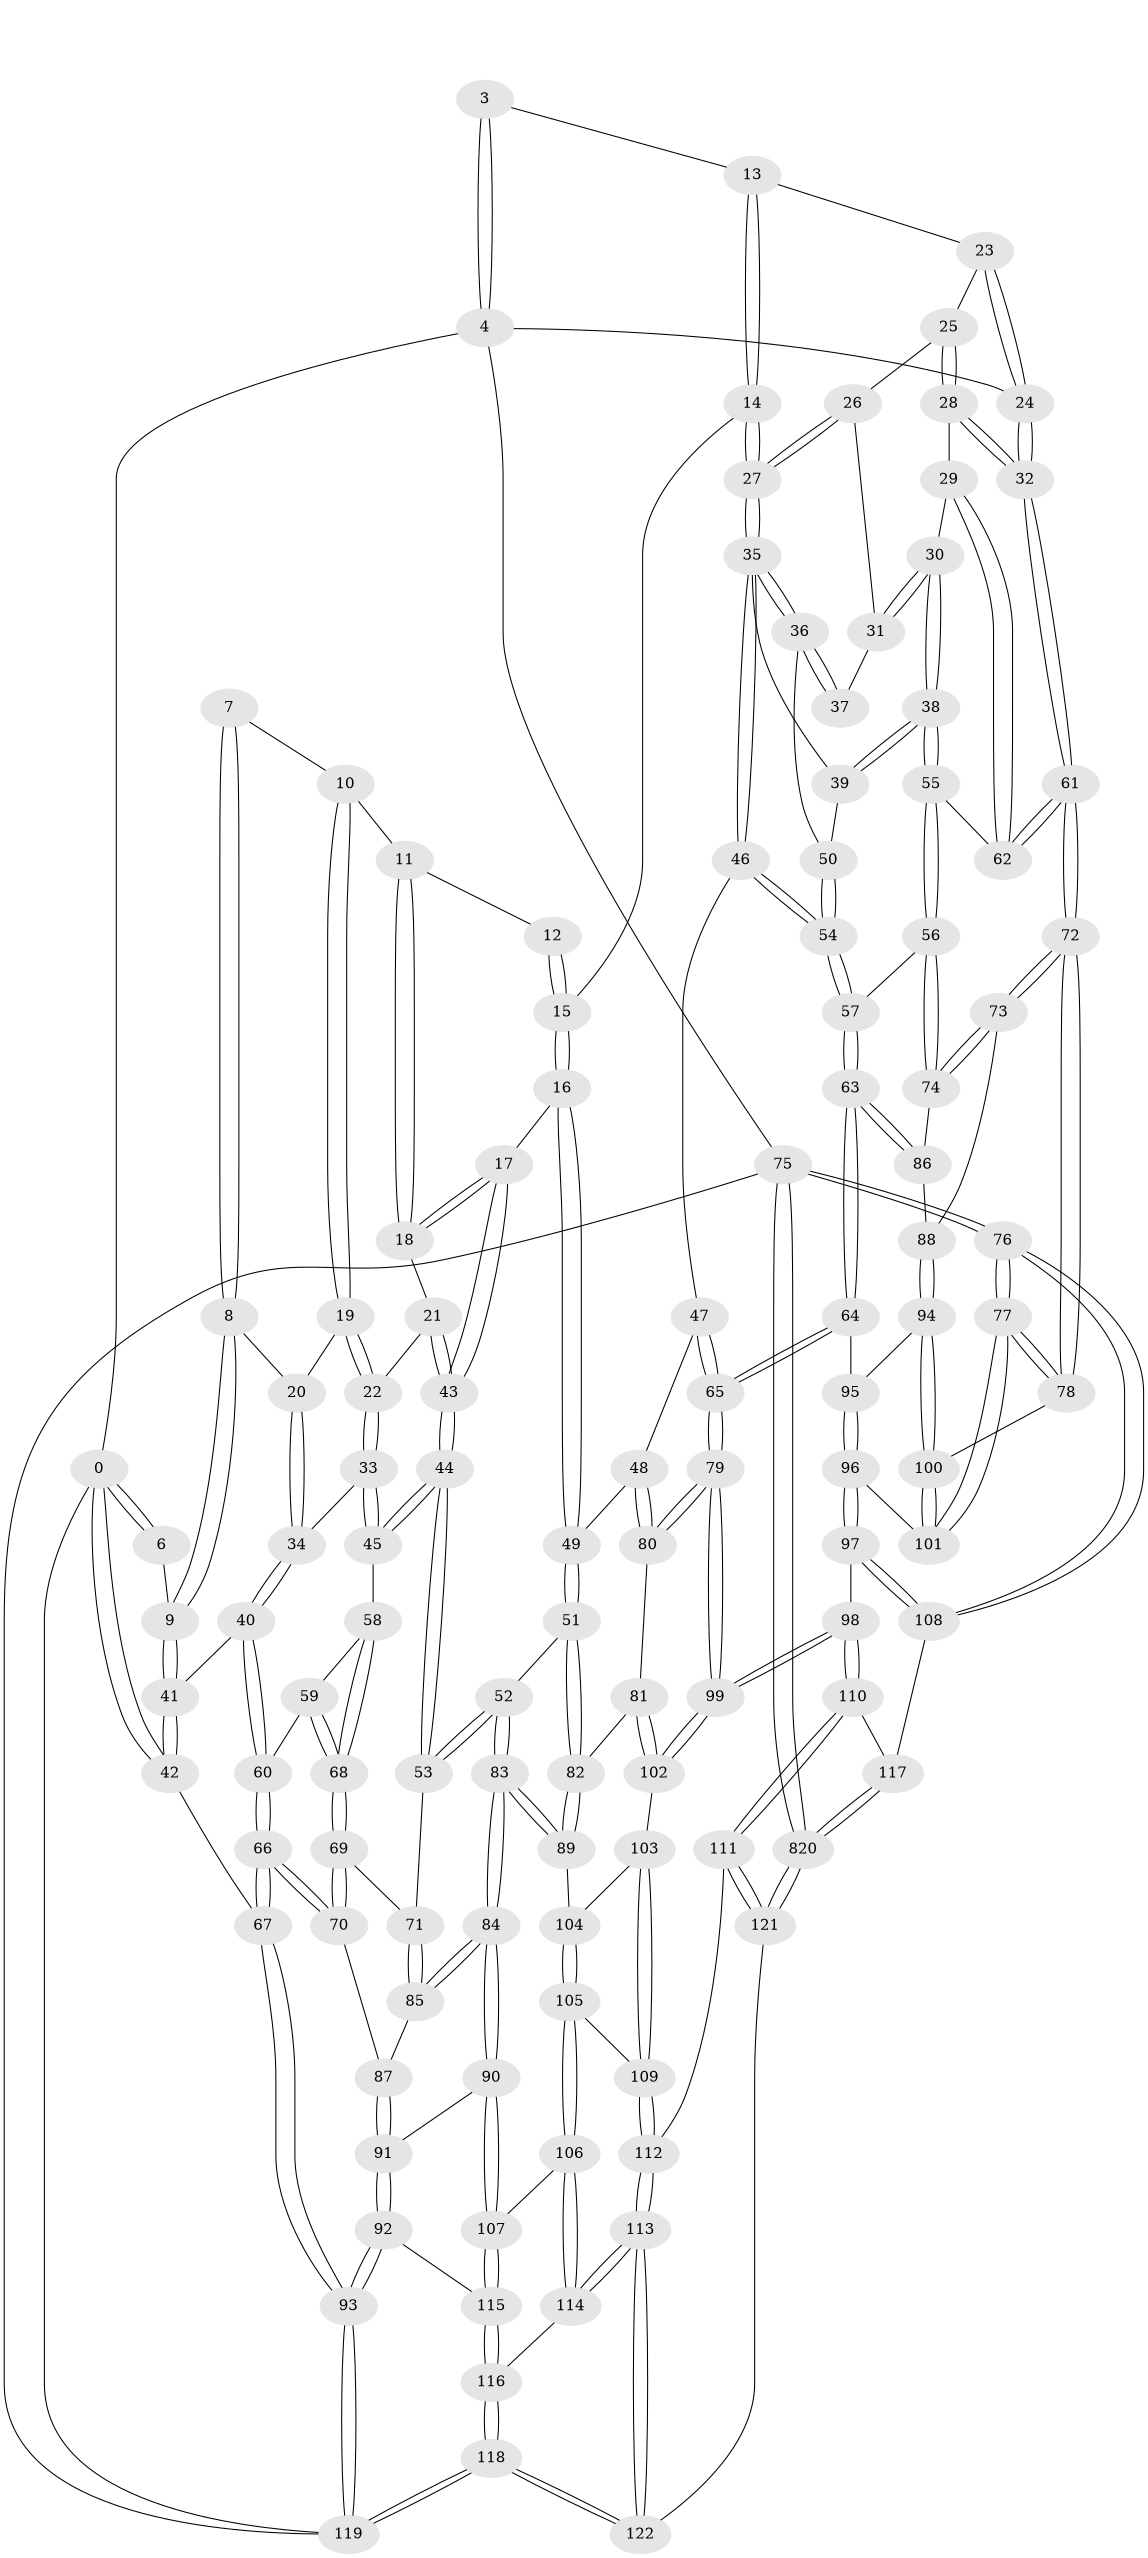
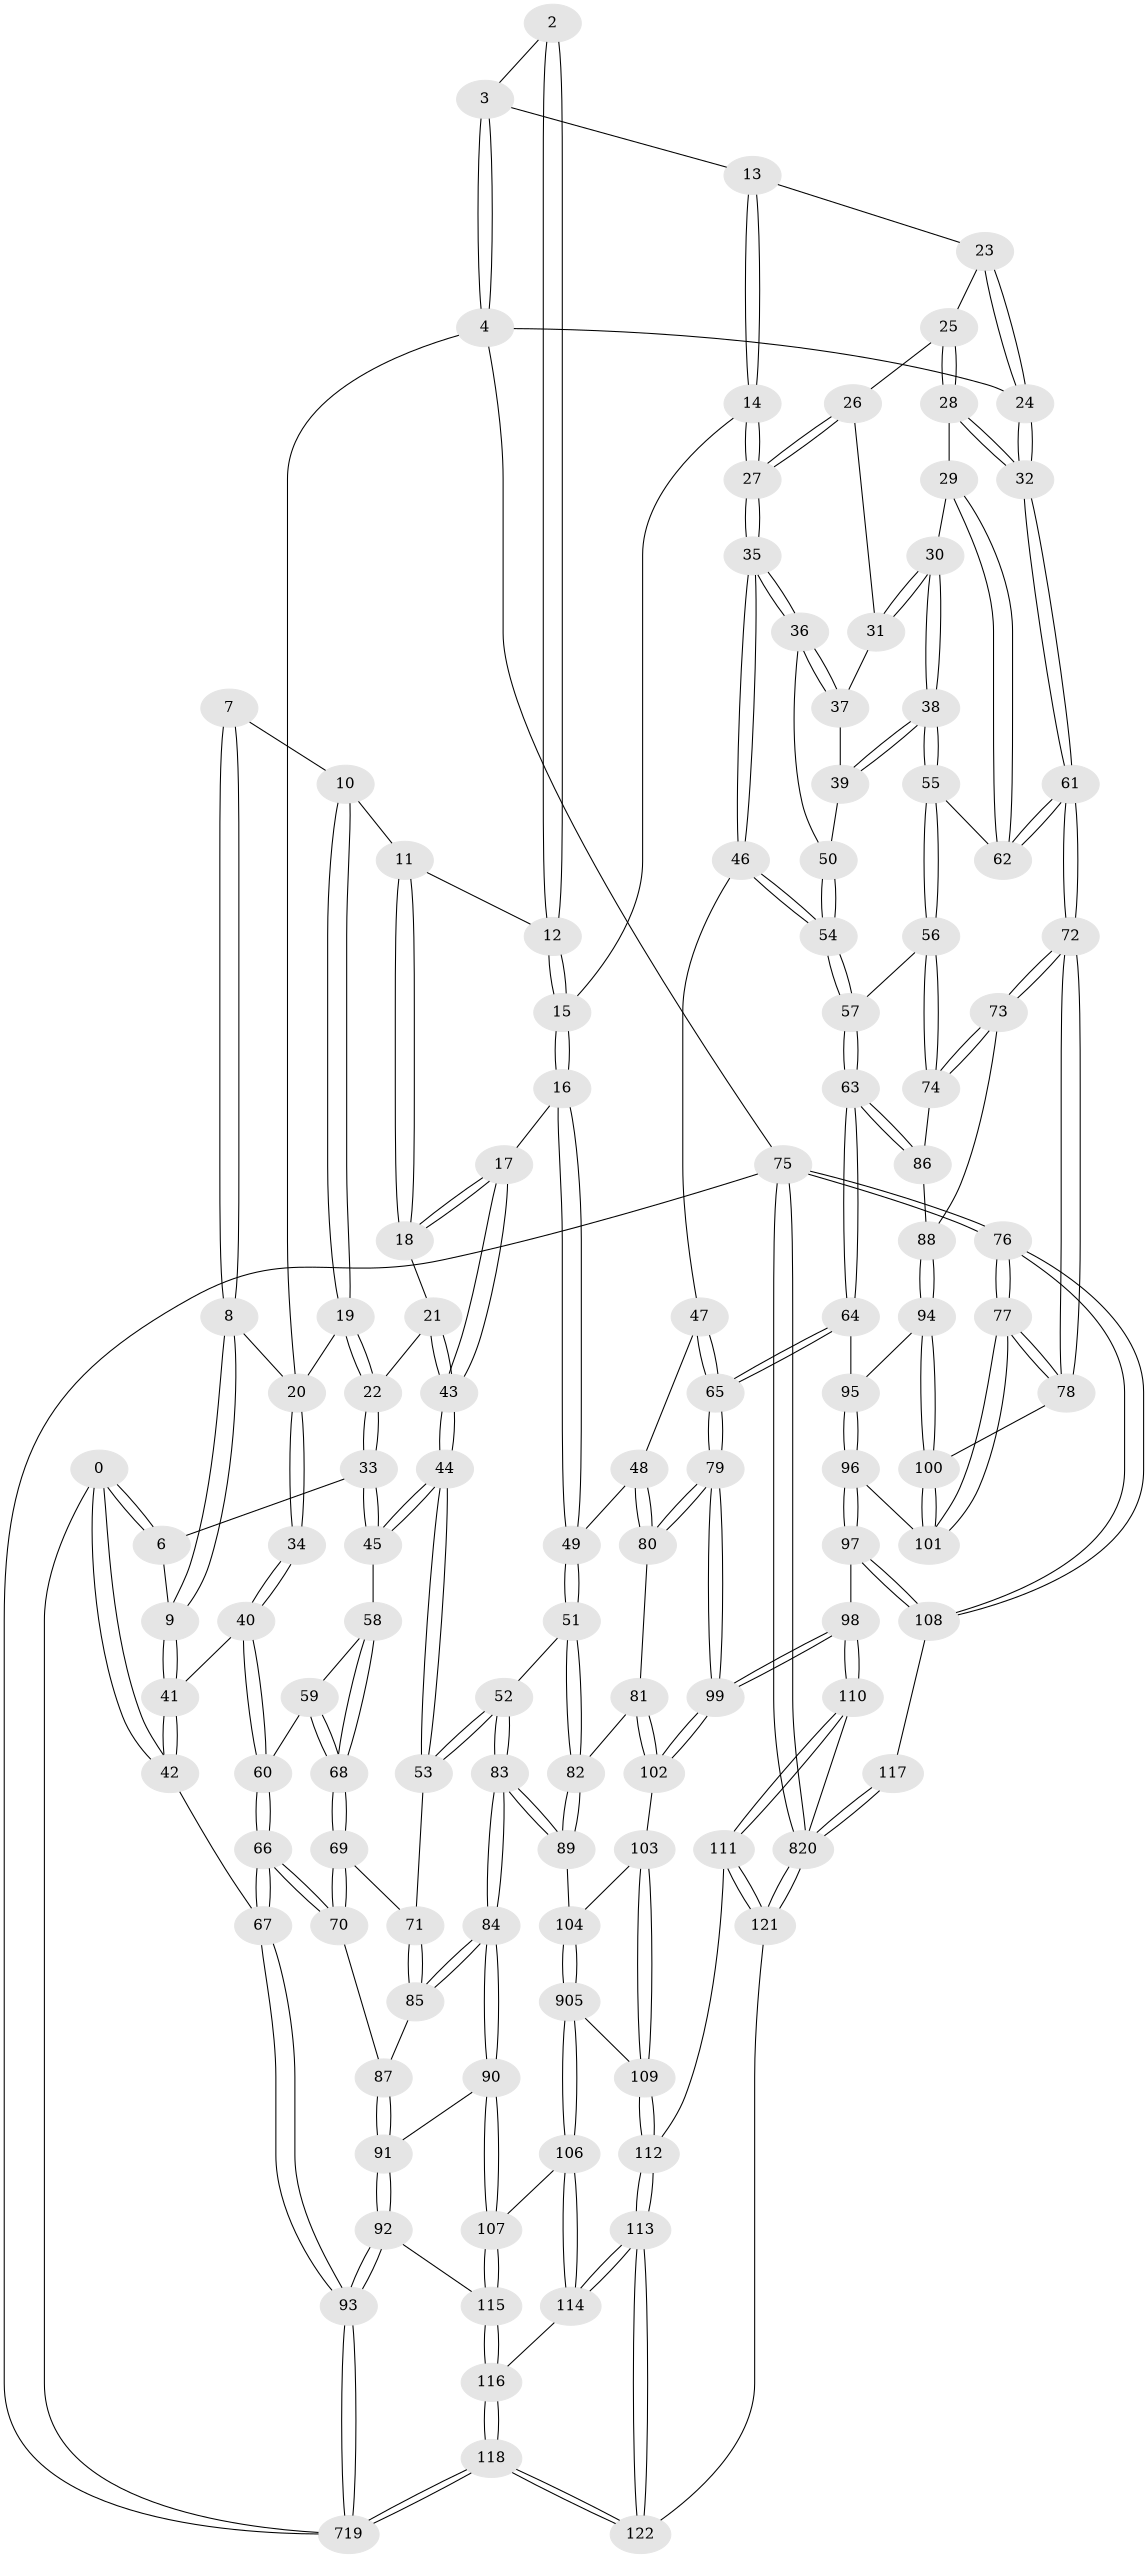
none -> (553, 23)
(772, 678) -> (840, 746)
(116, 773) -> (287, 807)
(333, 1507) -> (265, 1507)
(873, 1736) -> (828, 1774)
(570, 2002) -> (570, 2002)
(349, 2535) -> (349, 2535)
